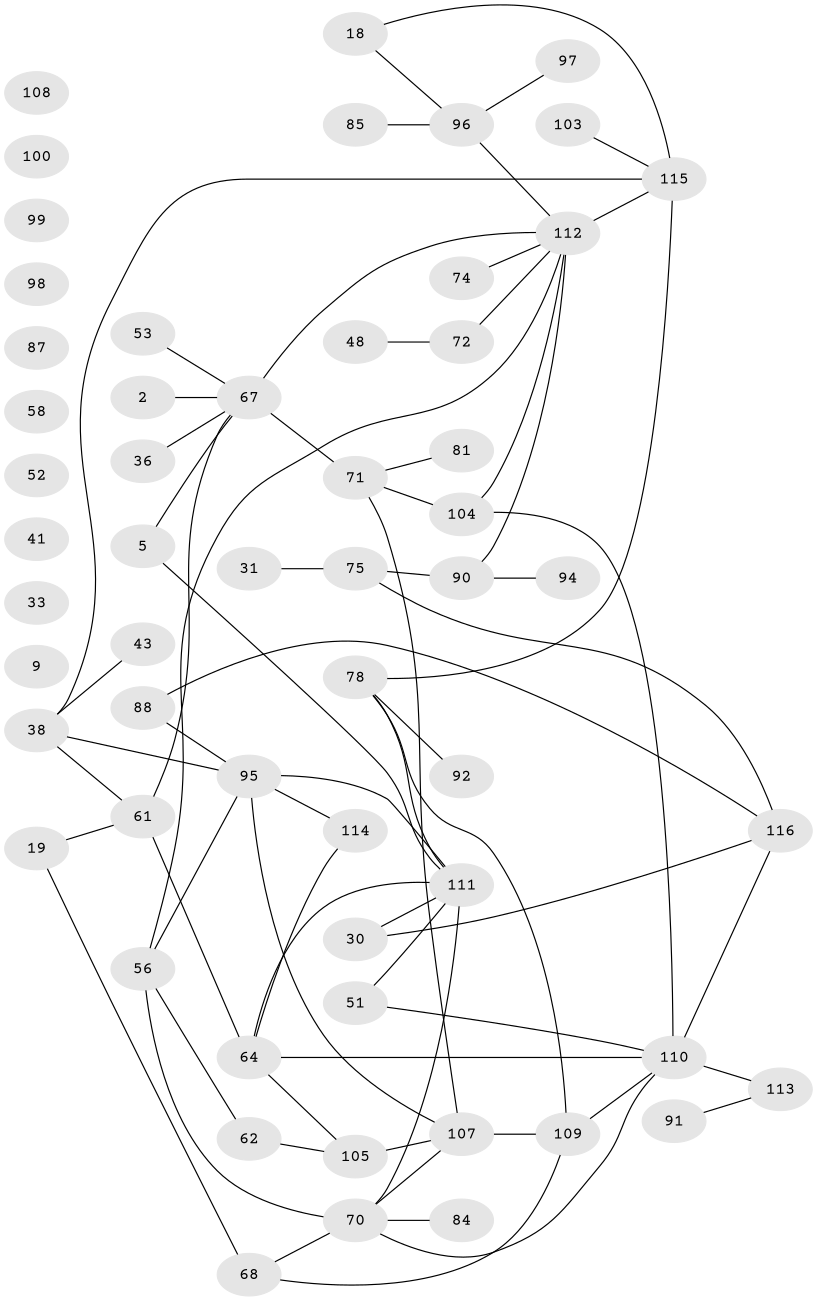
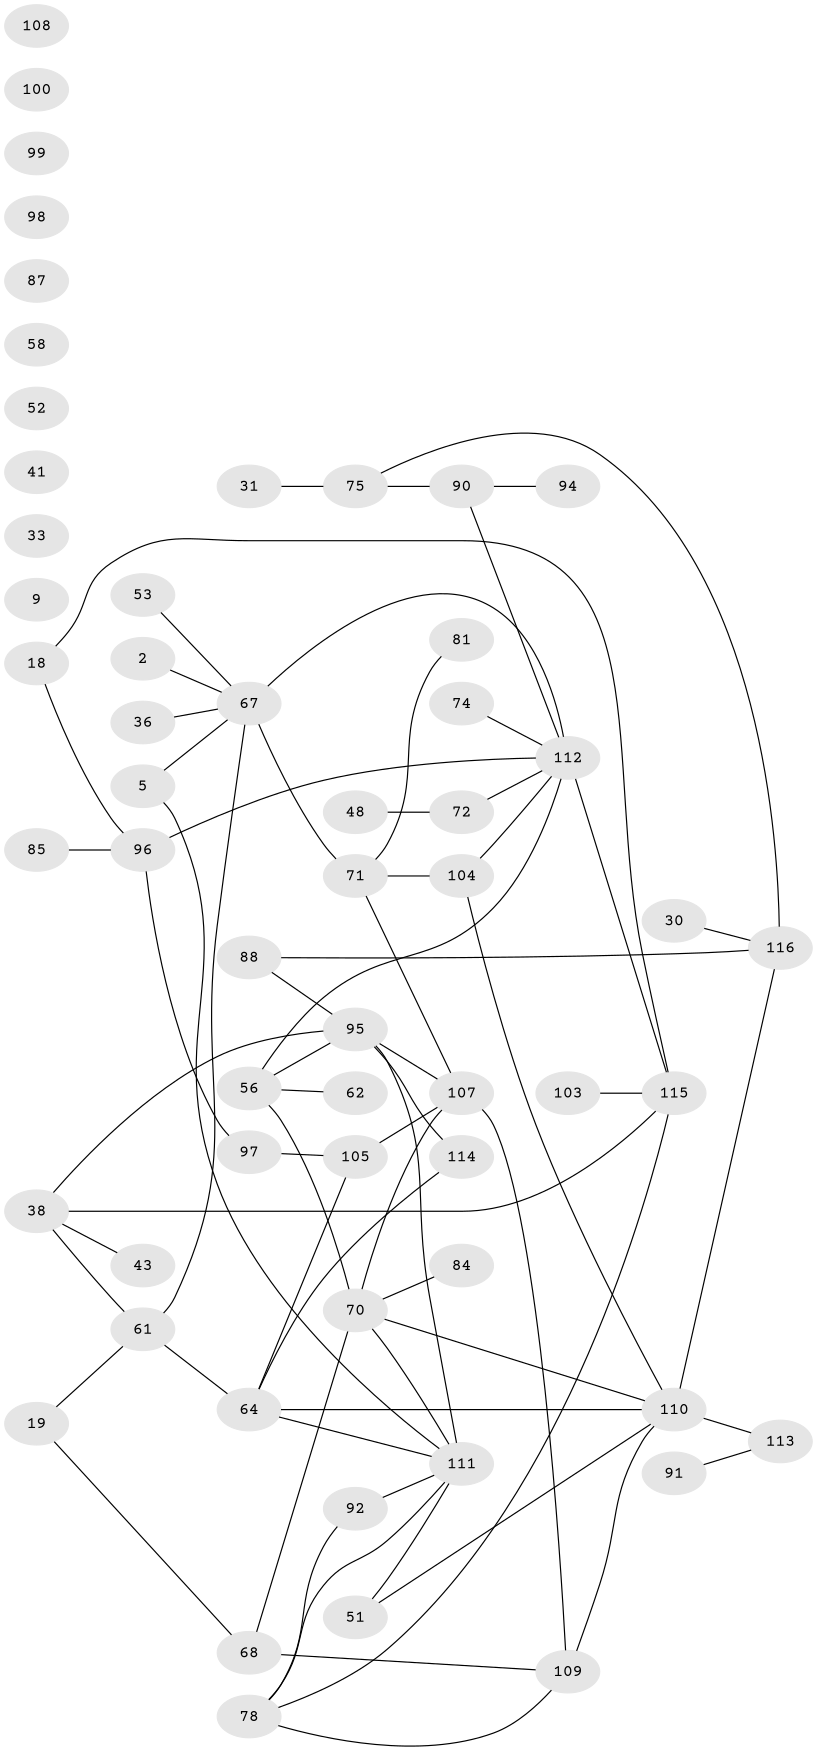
(409, 912) -> (408, 1486)
(302, 1148) -> (309, 1155)
